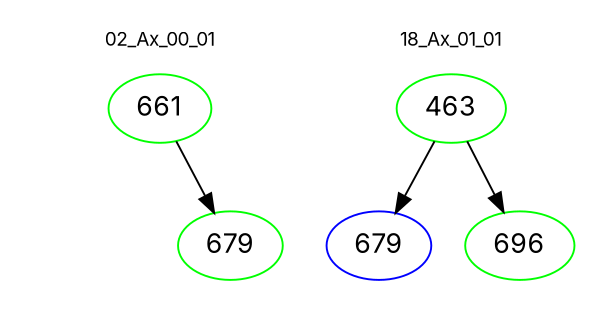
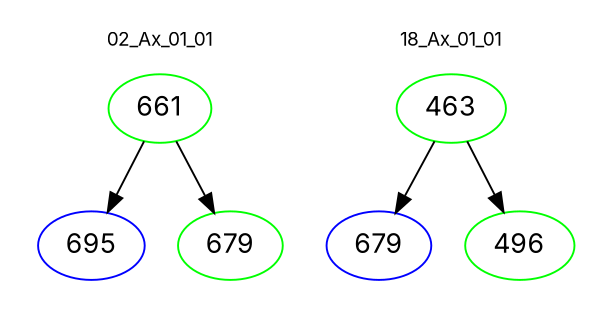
(160, 41) -> (160, 41)
none -> (91, 246)
(520, 246) -> (520, 246)
